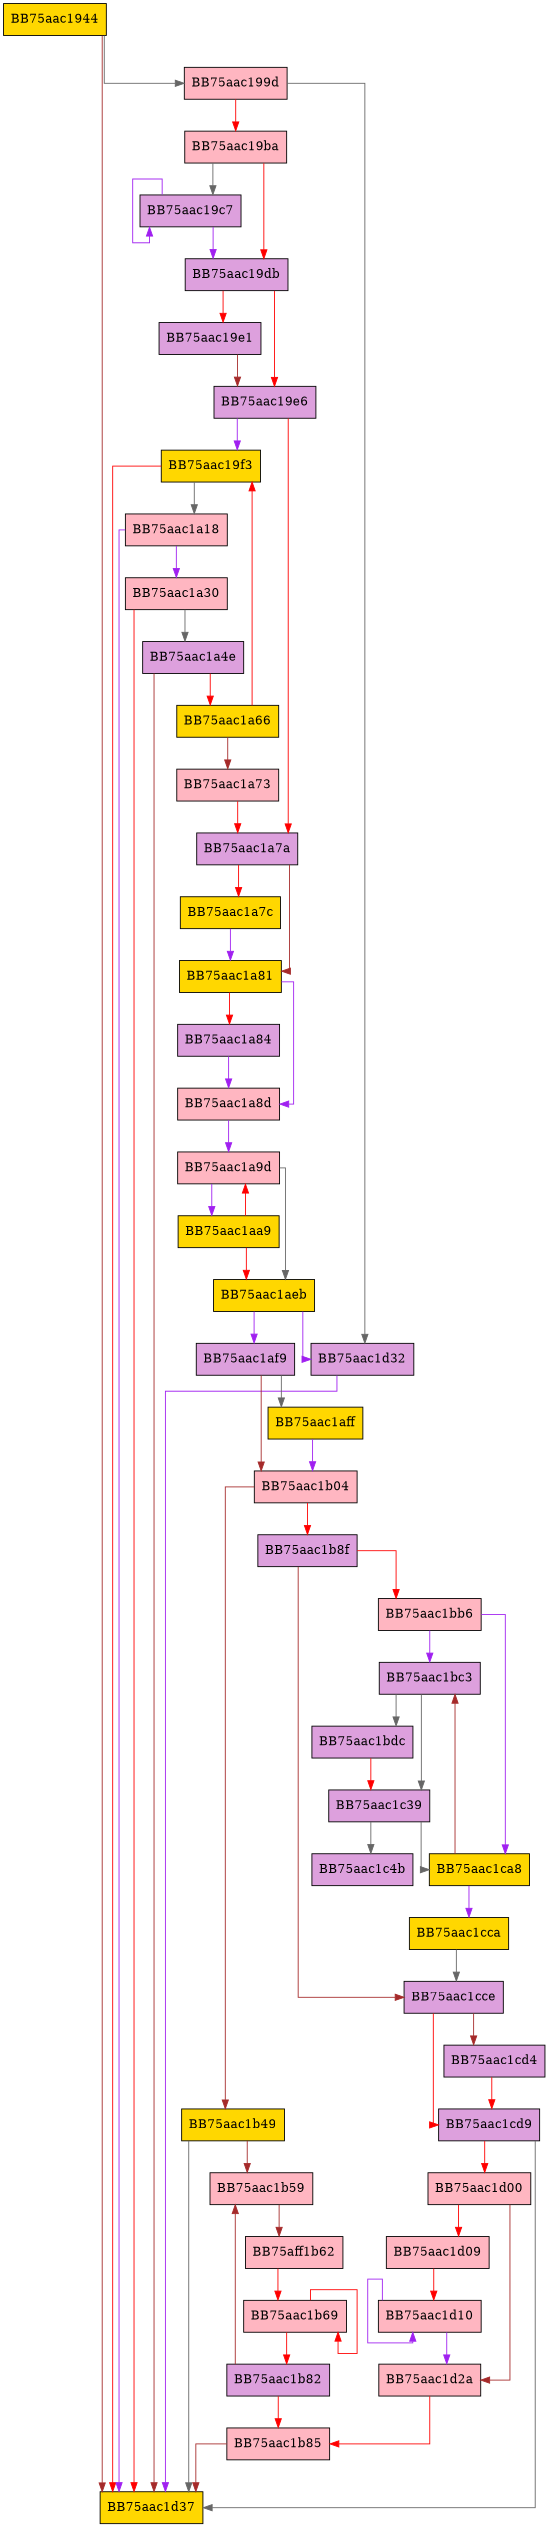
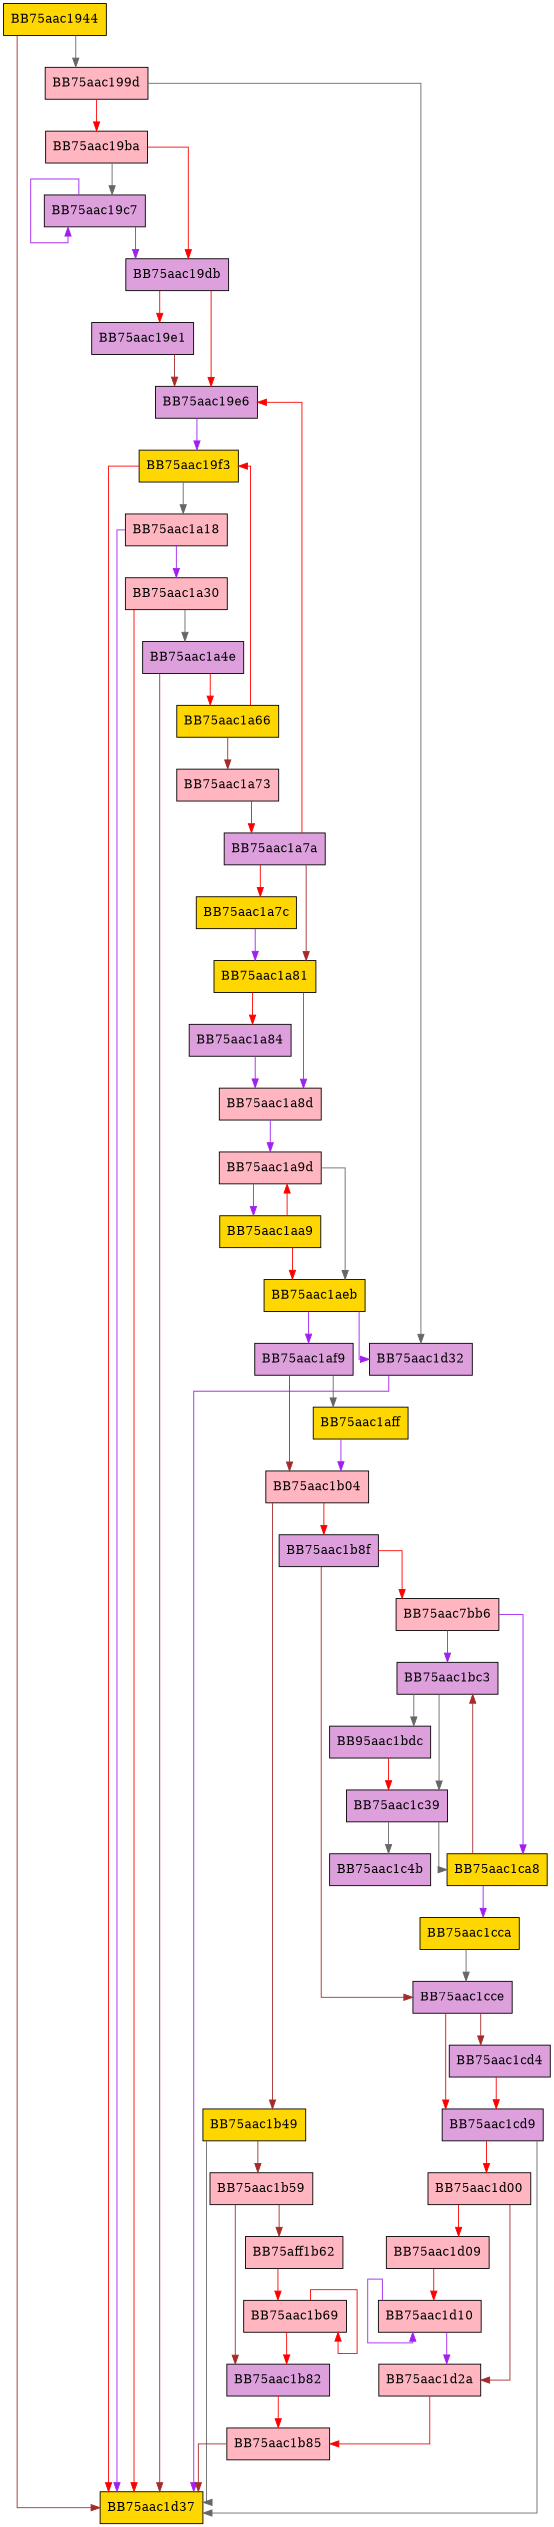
(288, 621) -> (302, 600)
(430, 1614) -> (447, 1614)
(362, 1742) -> (380, 1742)
(235, 2289) -> (235, 2280)
